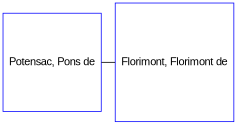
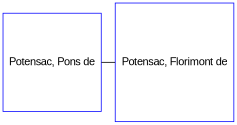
(175, 62) -> (175, 62)
